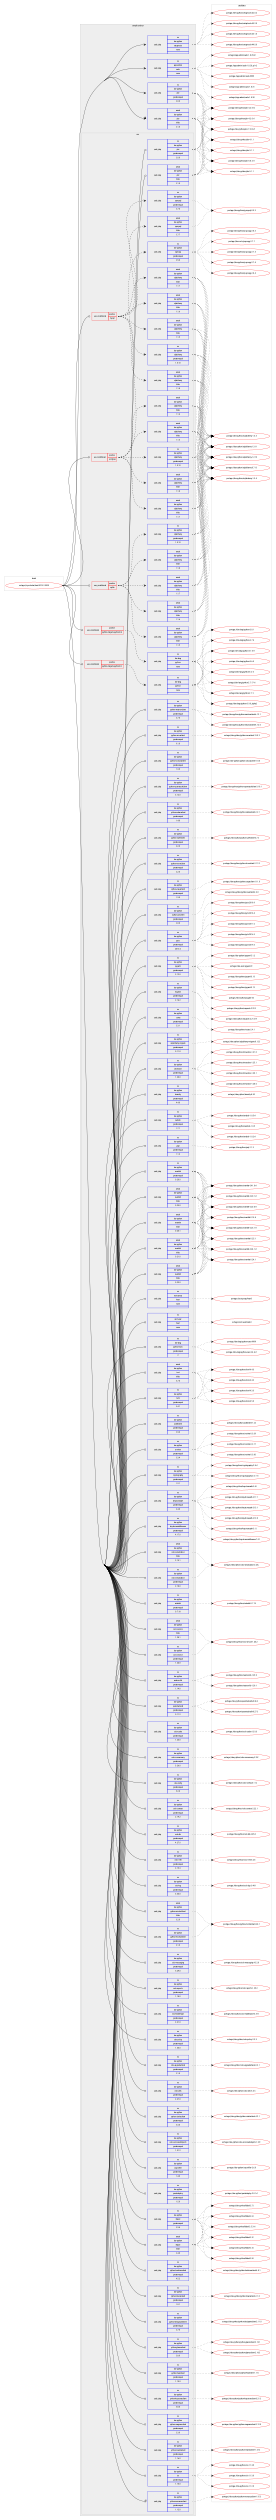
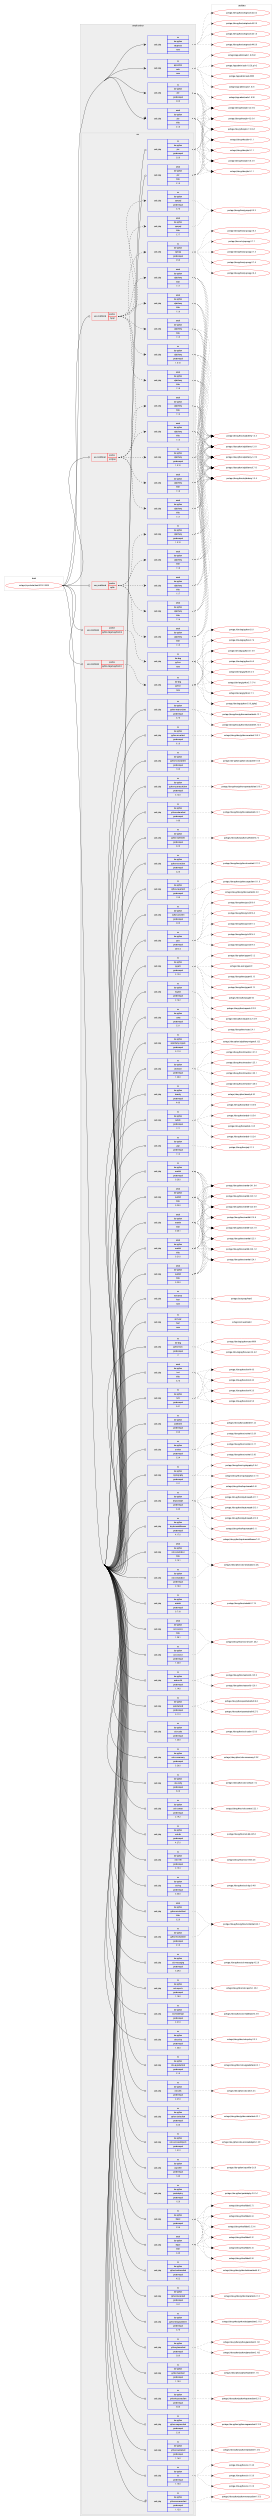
none -> (242, 1105)
